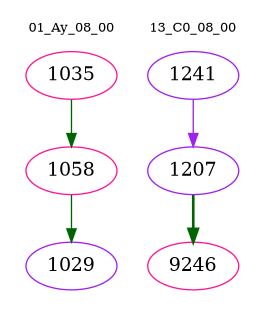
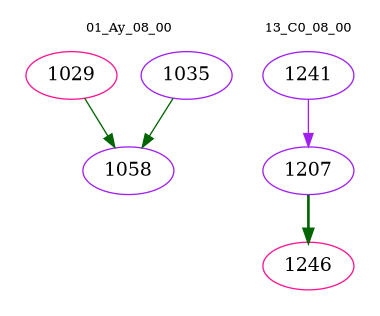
(71, 75) -> (187, 75)
(71, 171) -> (128, 171)
(71, 212) -> (96, 117)
(71, 266) -> (71, 75)
(193, 266) -> (308, 266)
